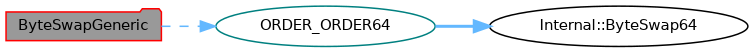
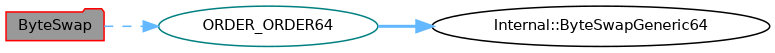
(84, 26) -> (55, 26)
(619, 26) -> (601, 26)
